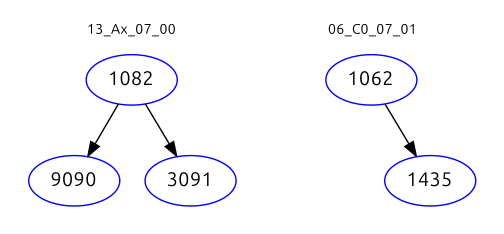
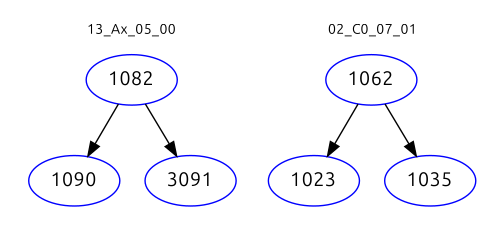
(132, 30) -> (132, 30)
(373, 30) -> (373, 30)
(74, 181) -> (74, 181)
none -> (314, 181)
(430, 181) -> (430, 181)
